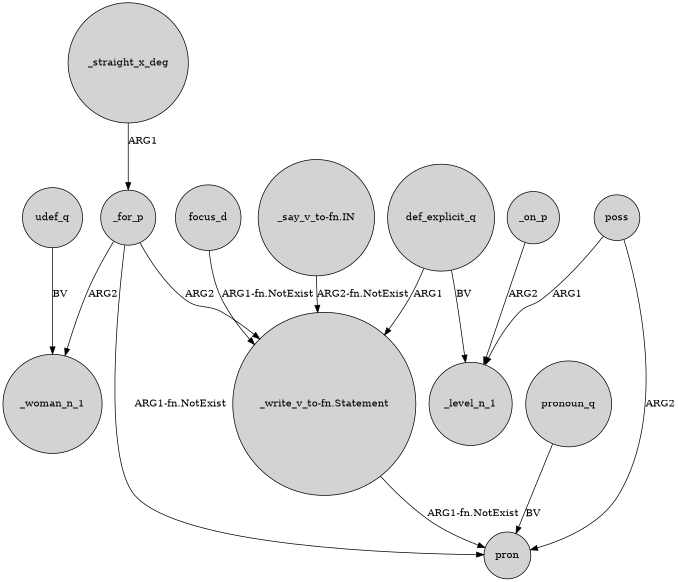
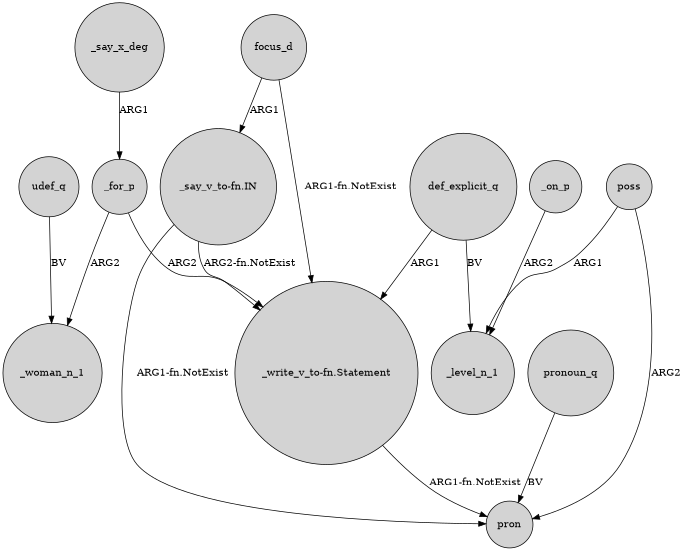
(128, 63) -> (120, 47)
none -> (252, 102)
(177, 519) -> (178, 488)
